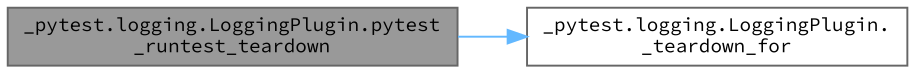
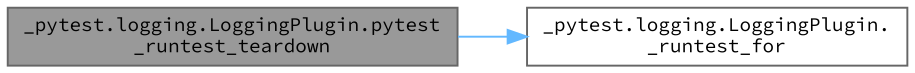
(717, 37) -> (717, 37)
